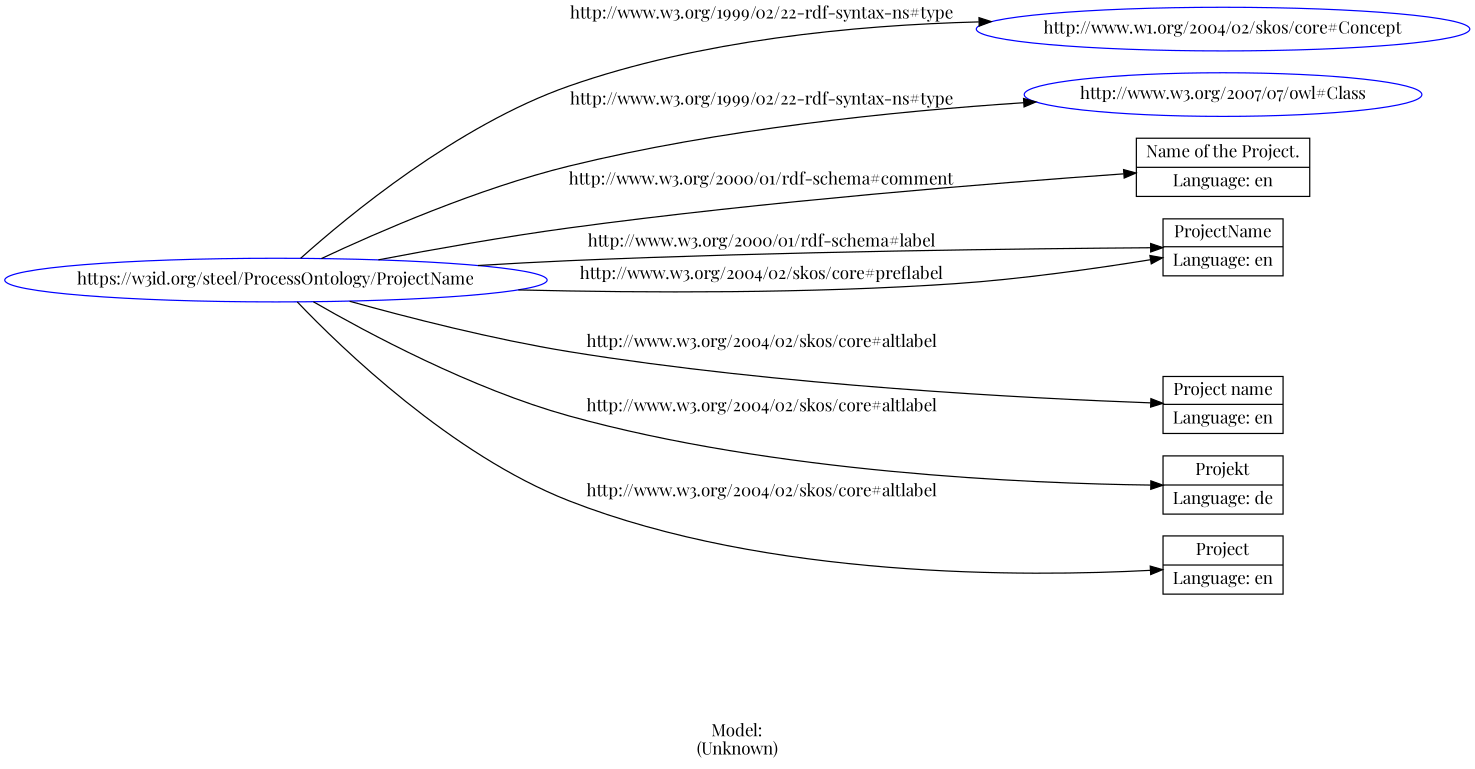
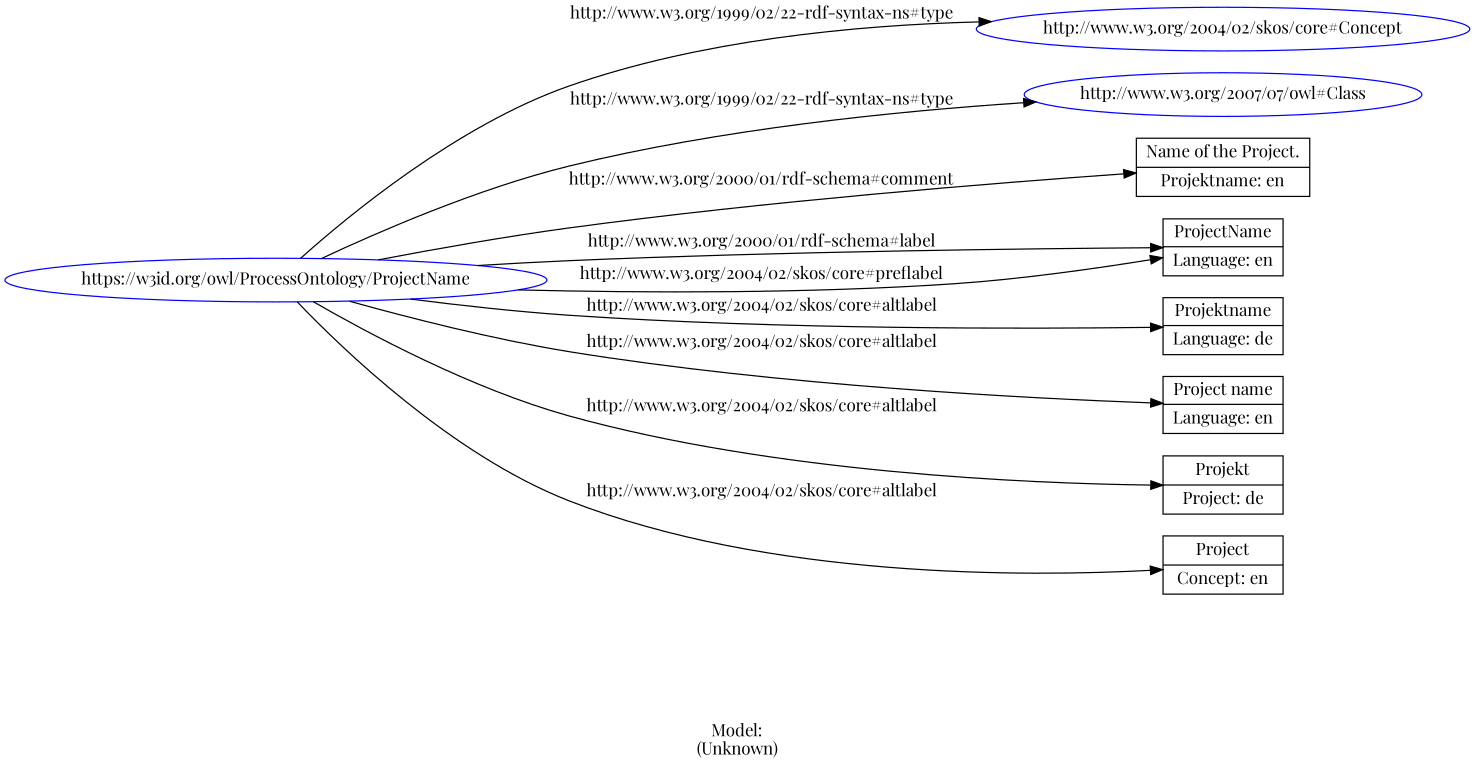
(1223, 29) -> (1223, 29)
(1223, 181) -> (1223, 181)
(276, 280) -> (276, 280)
none -> (1223, 326)
(1223, 499) -> (1223, 499)
(1223, 579) -> (1223, 579)
